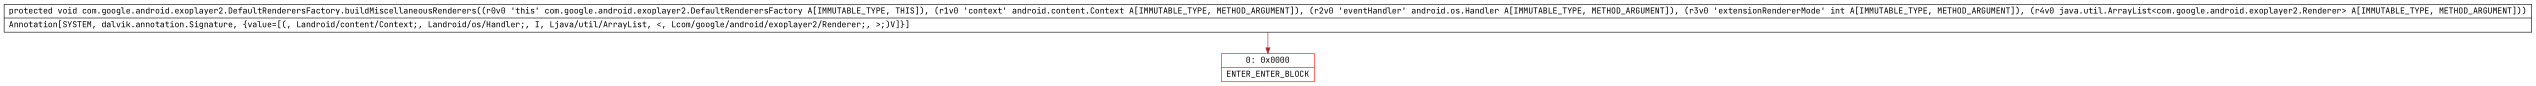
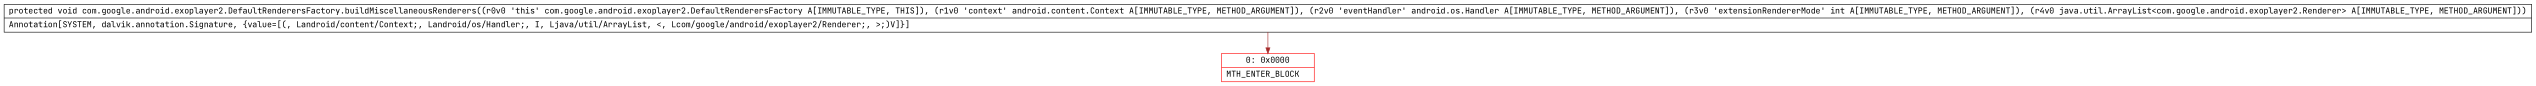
(1268, 74) -> (1263, 74)
